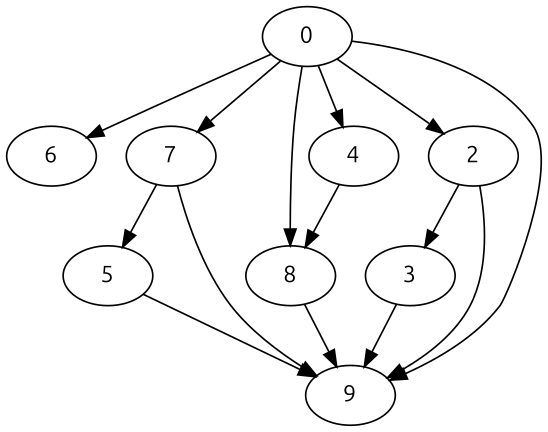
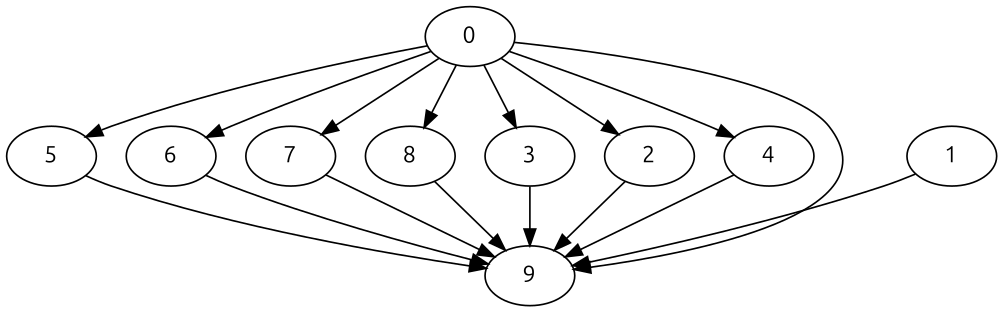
none -> (952, 156)
(144, 209) -> (263, 82)
(326, 209) -> (657, 212)
(446, 209) -> (496, 89)
none -> (338, 222)
